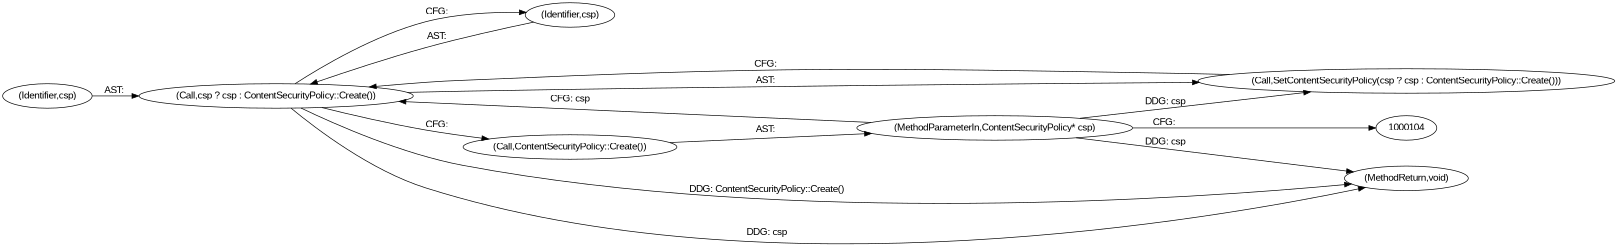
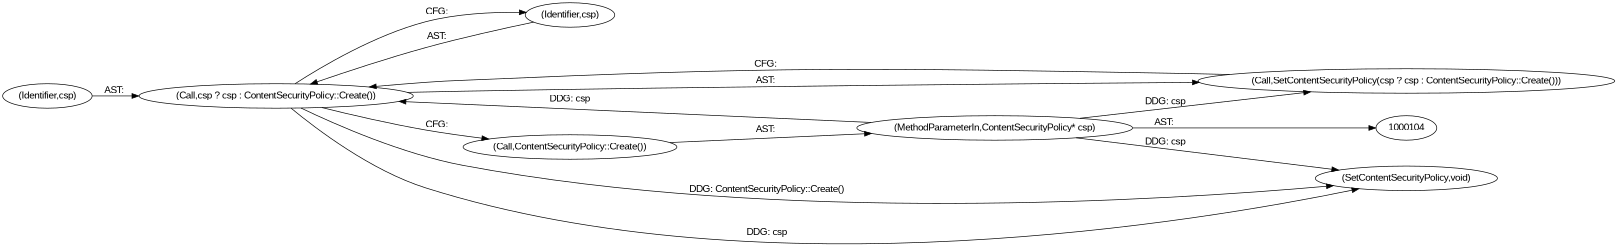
(570, 99) -> (570, 99)
(1165, 123) -> (1165, 123)
(1406, 178) -> (1406, 178)
